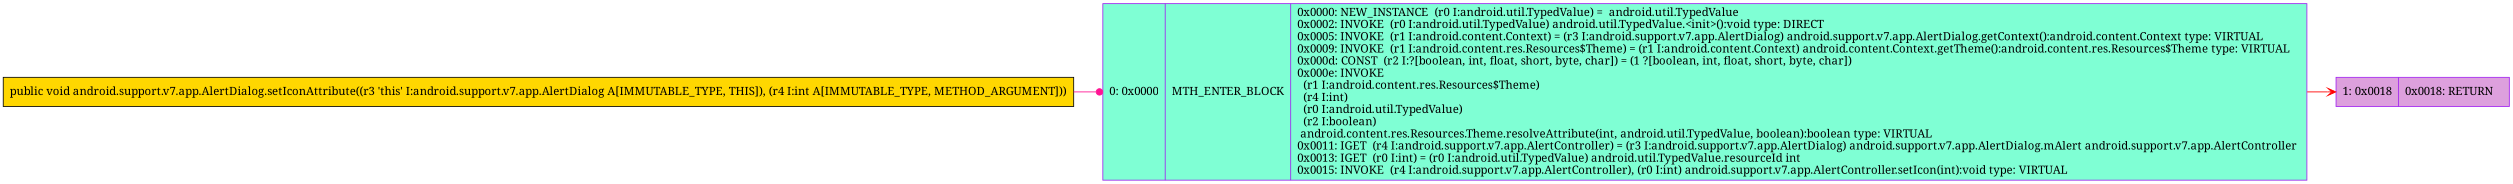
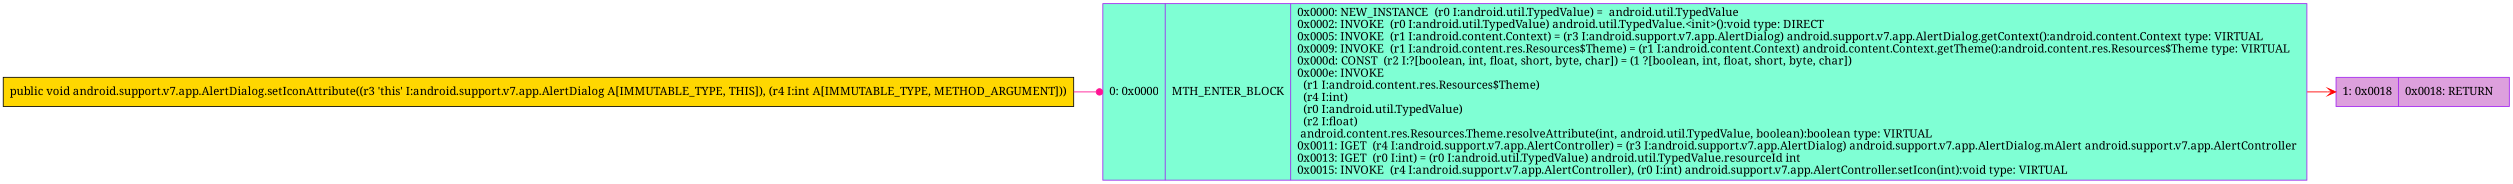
(1337, 122) -> (1328, 122)
